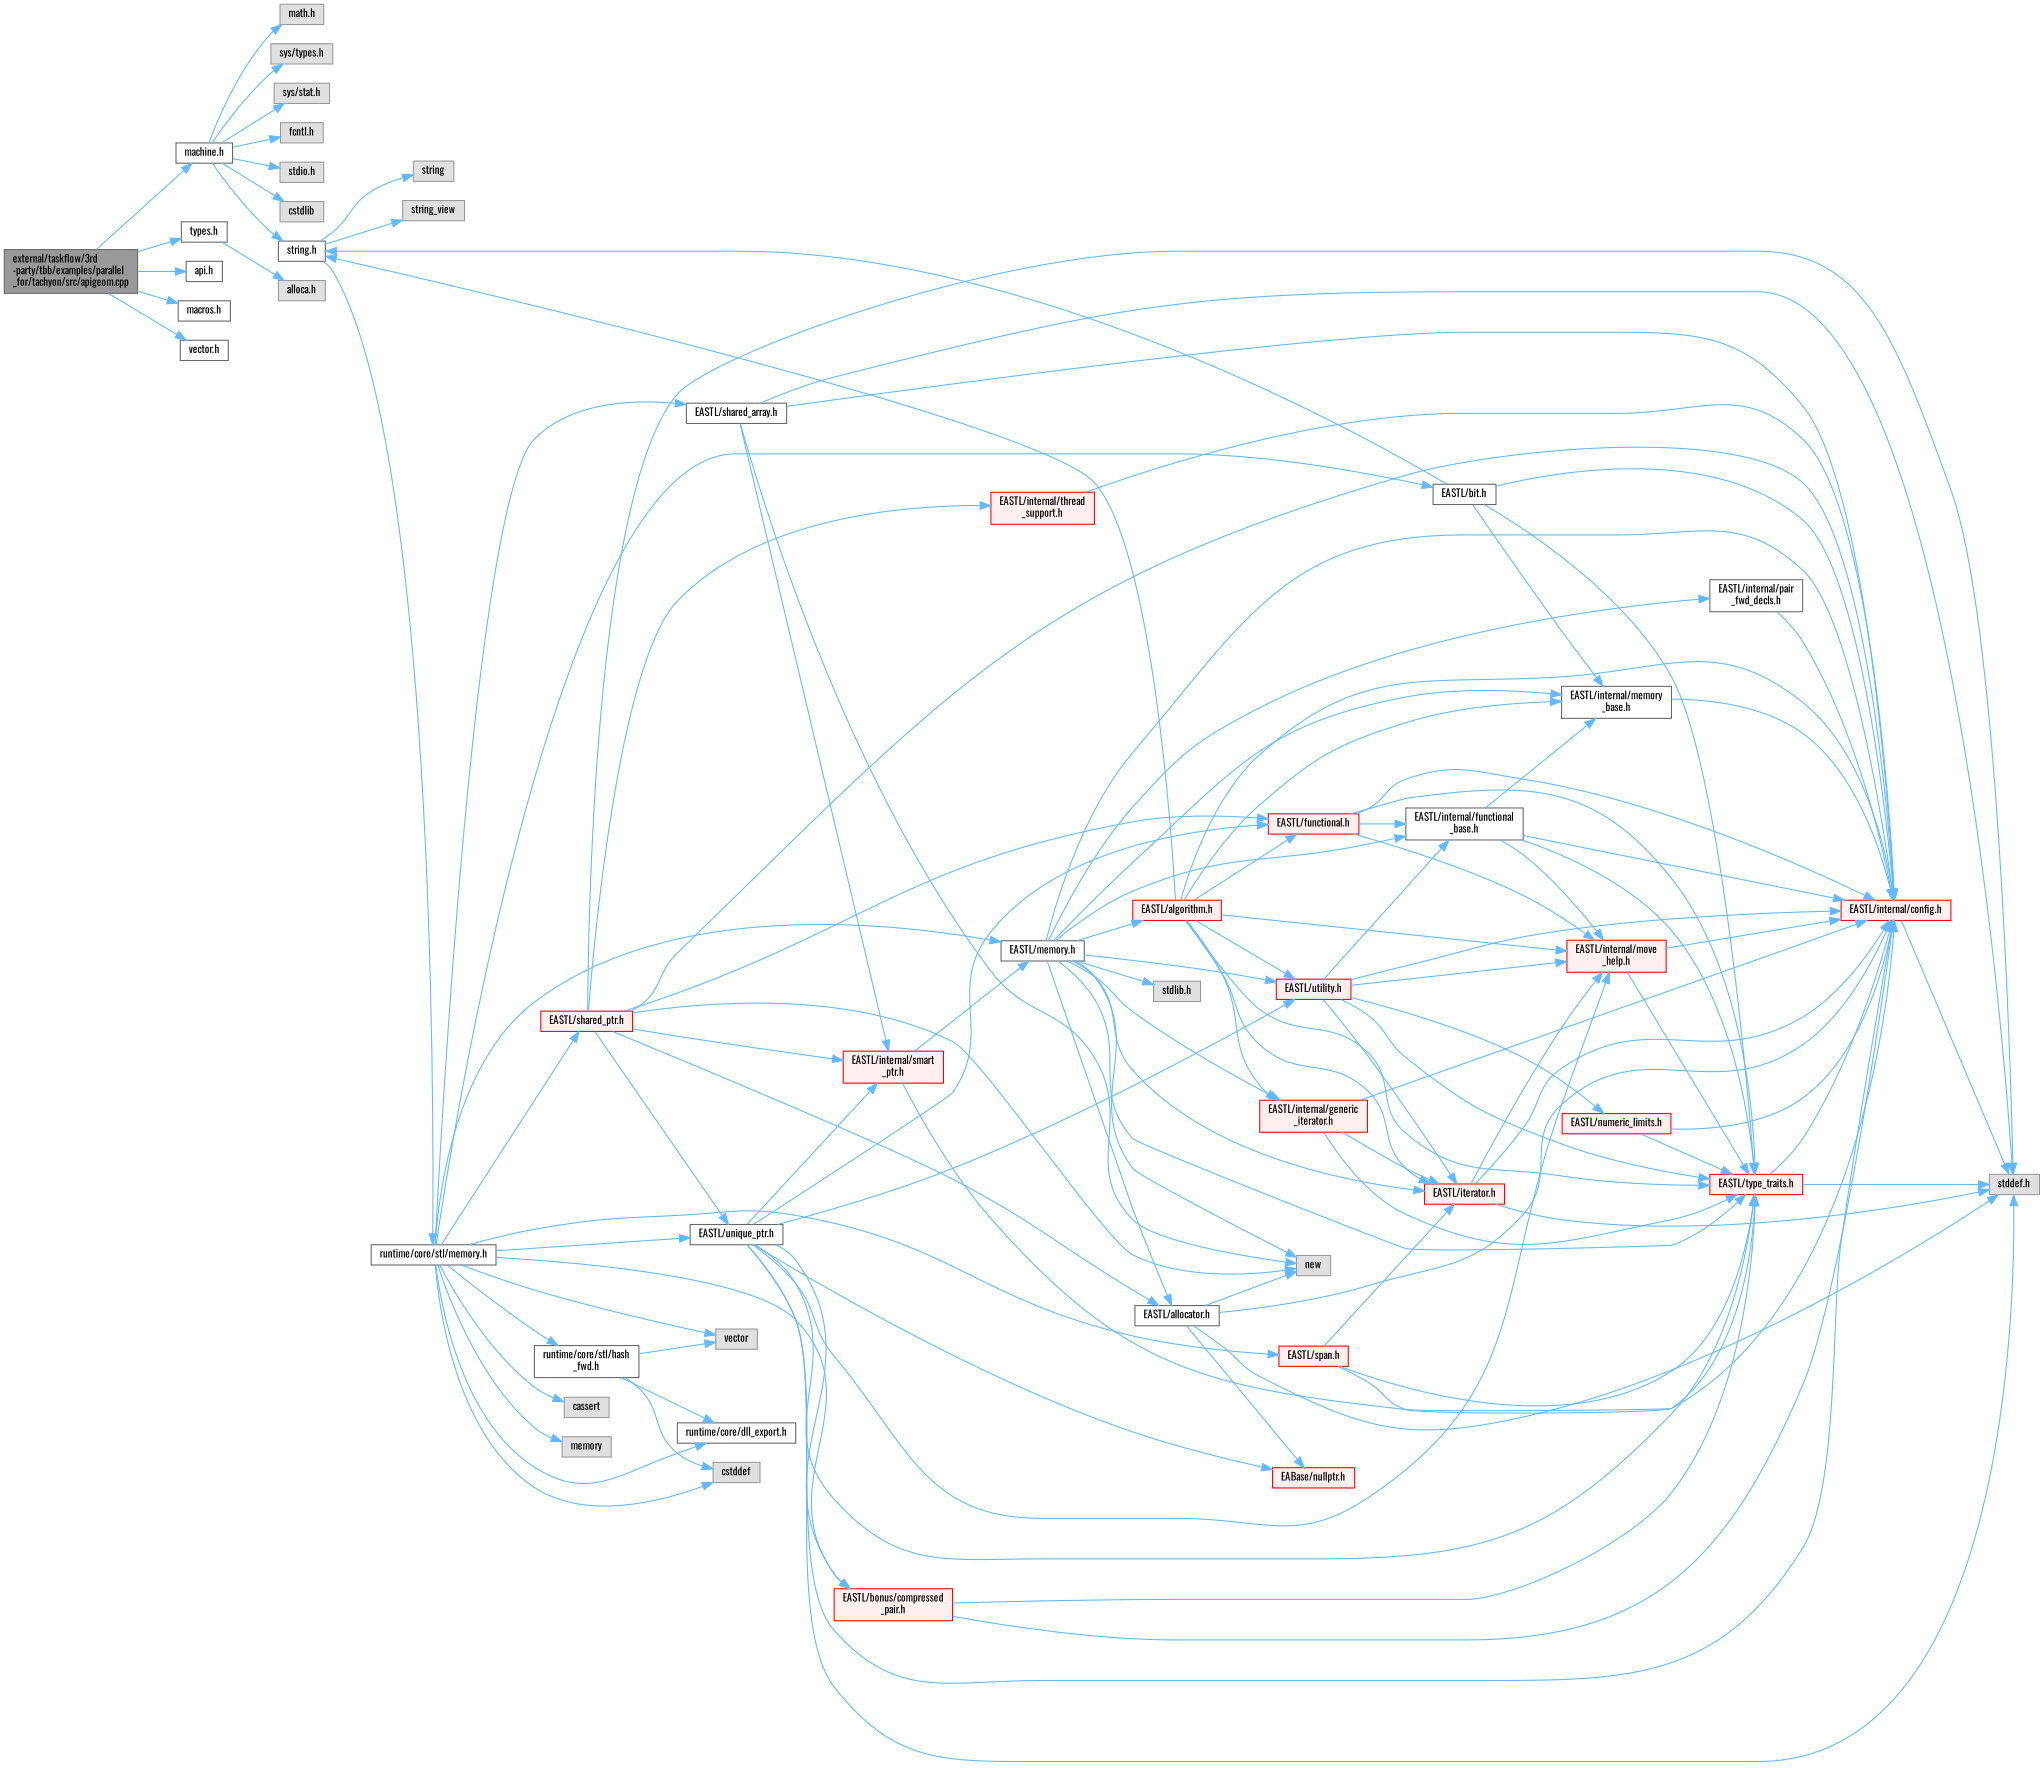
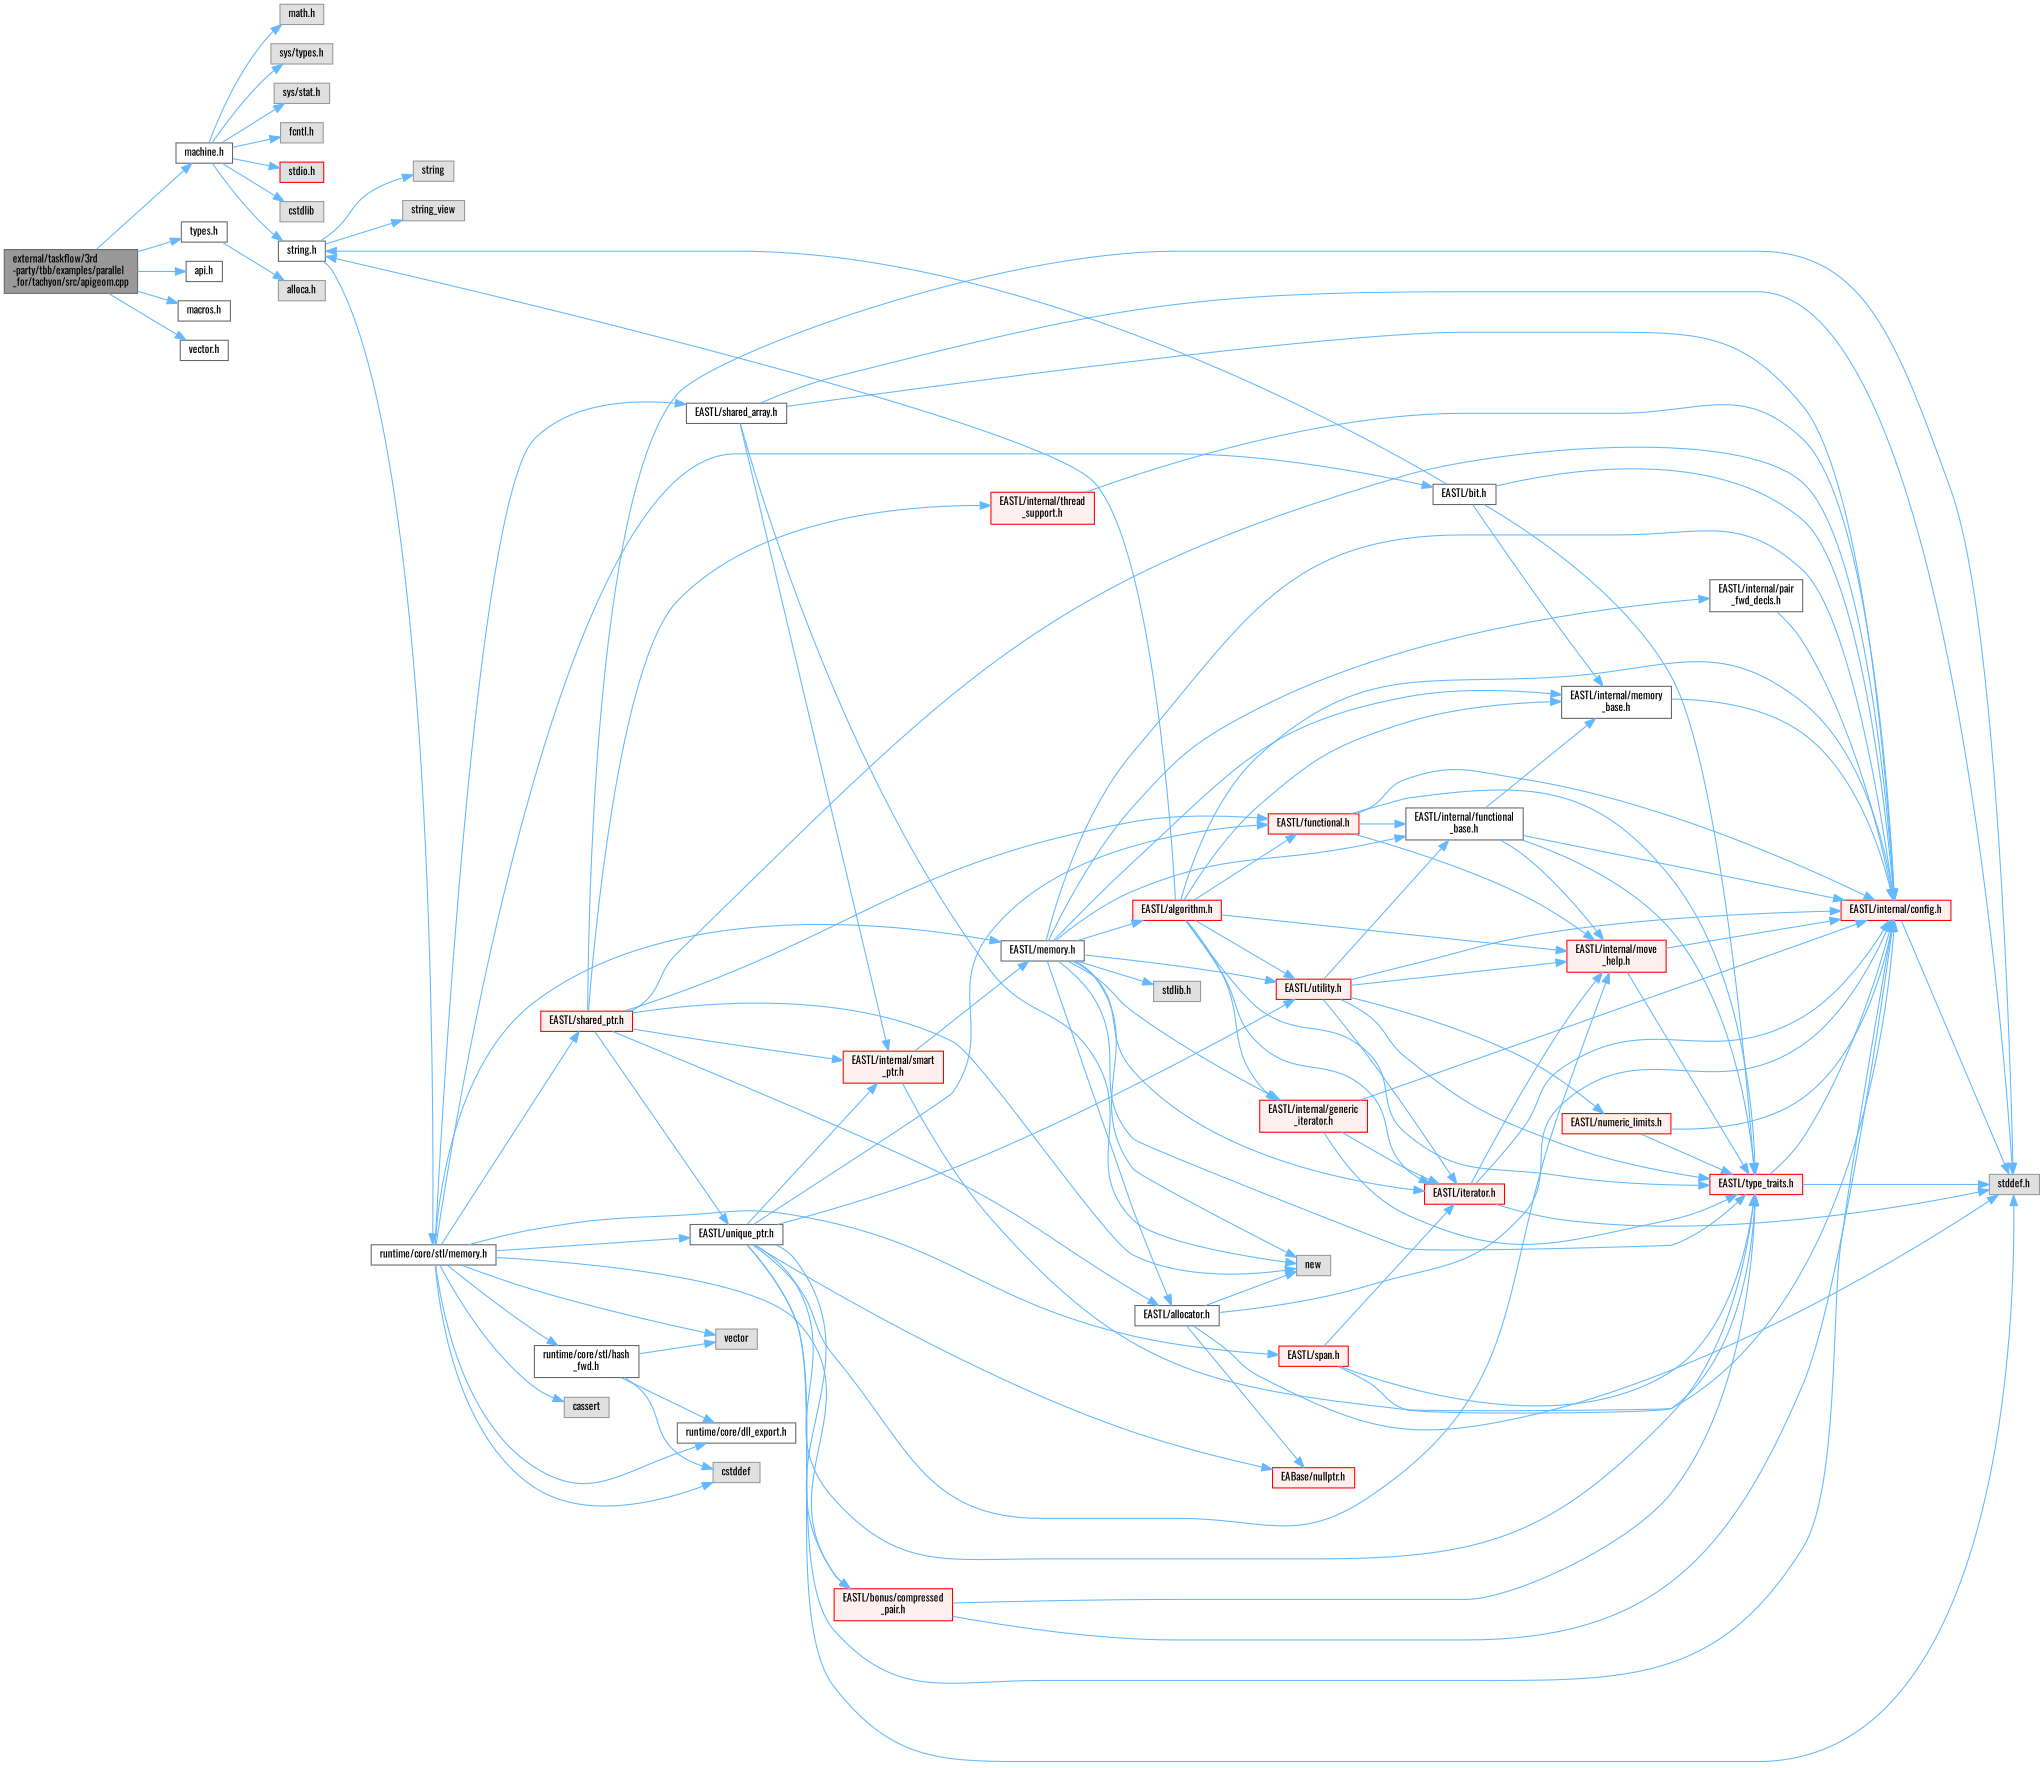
(302, 172) -> (302, 172)
(587, 1447) -> none
